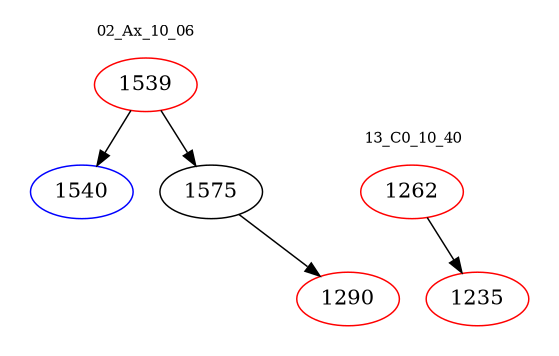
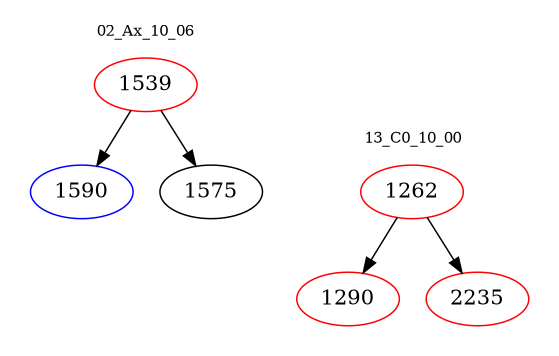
(414, 139) -> (414, 139)
(82, 192) -> (82, 192)
(273, 241) -> (384, 239)
(477, 299) -> (477, 299)
